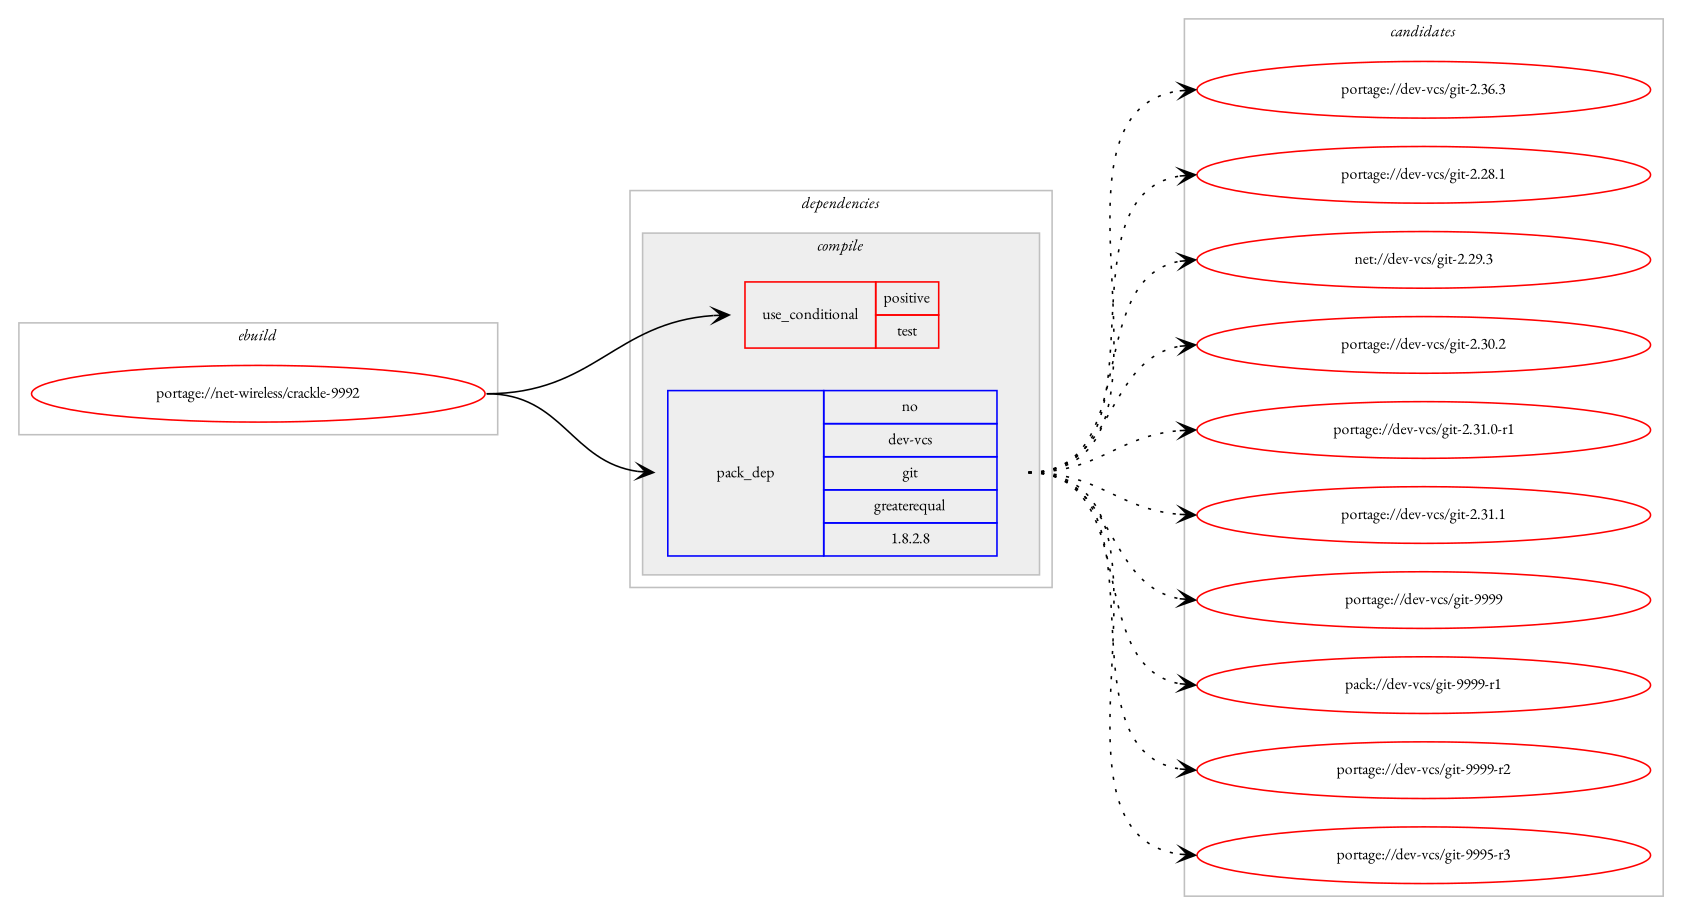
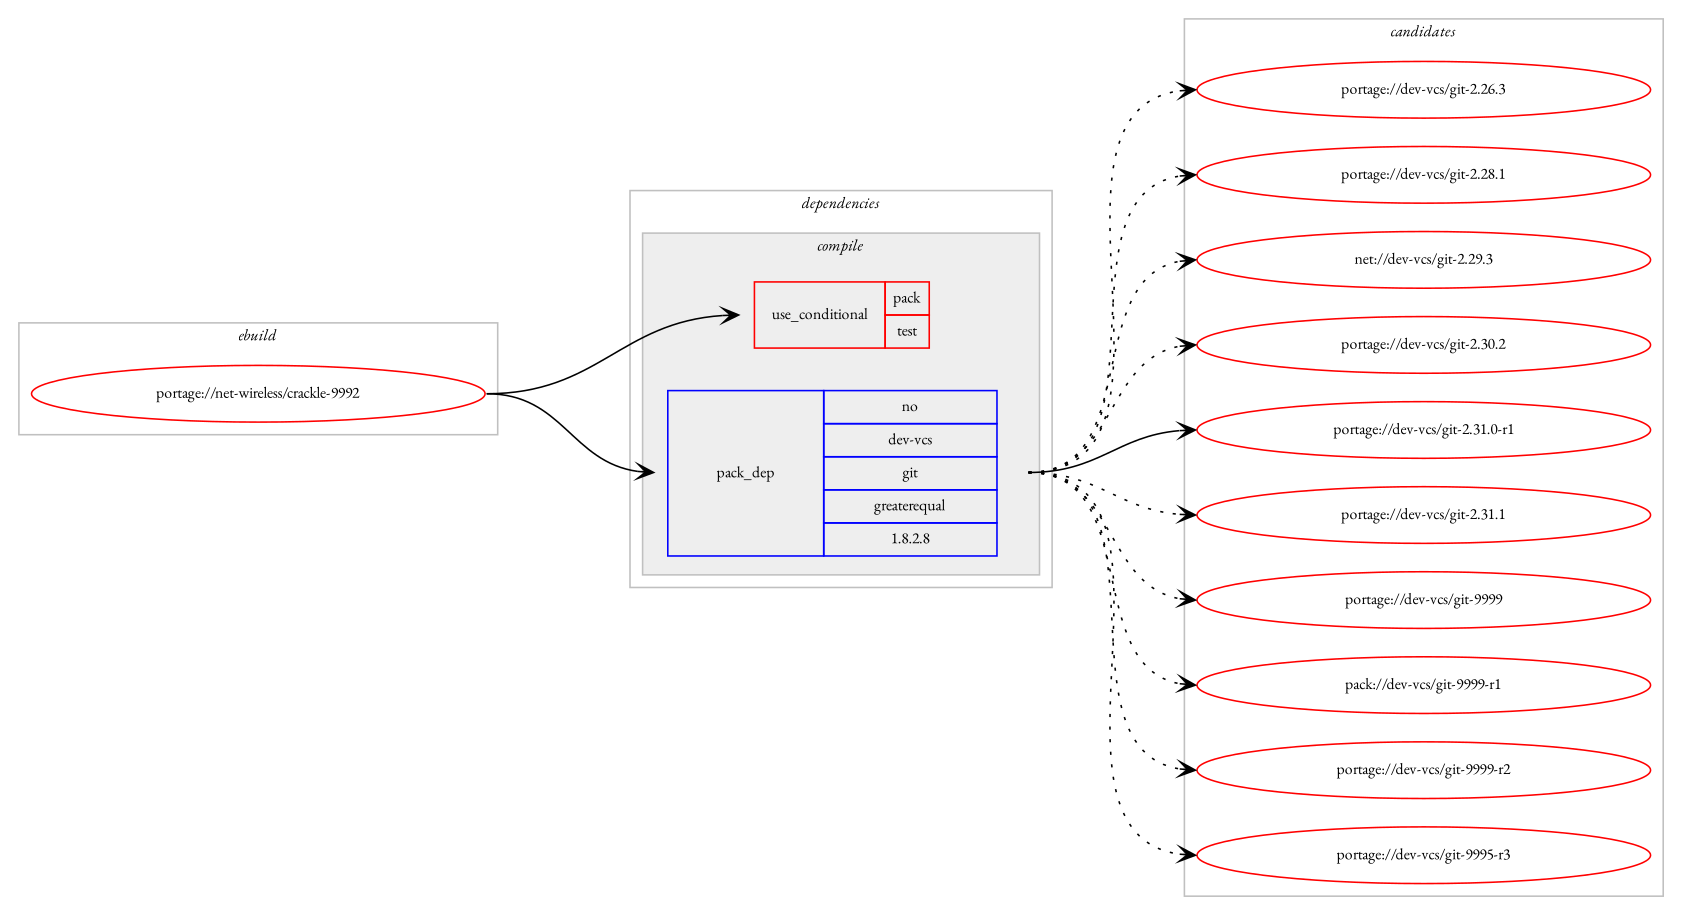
(1424, 90) -> (1424, 90)
(907, 298) -> (907, 298)
(1105, 455) -> (1105, 455)
